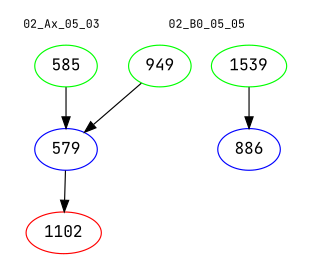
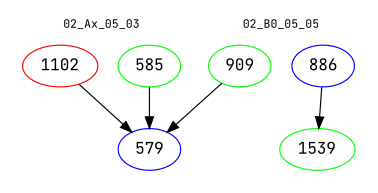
(160, 66) -> (240, 66)
(249, 102) -> (321, 102)
(65, 185) -> (101, 104)
